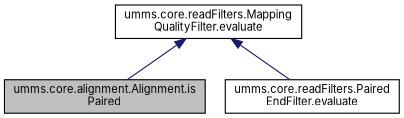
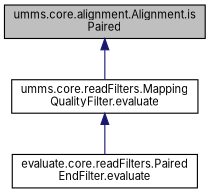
(152, 62) -> (105, 65)
(312, 96) -> (105, 171)
